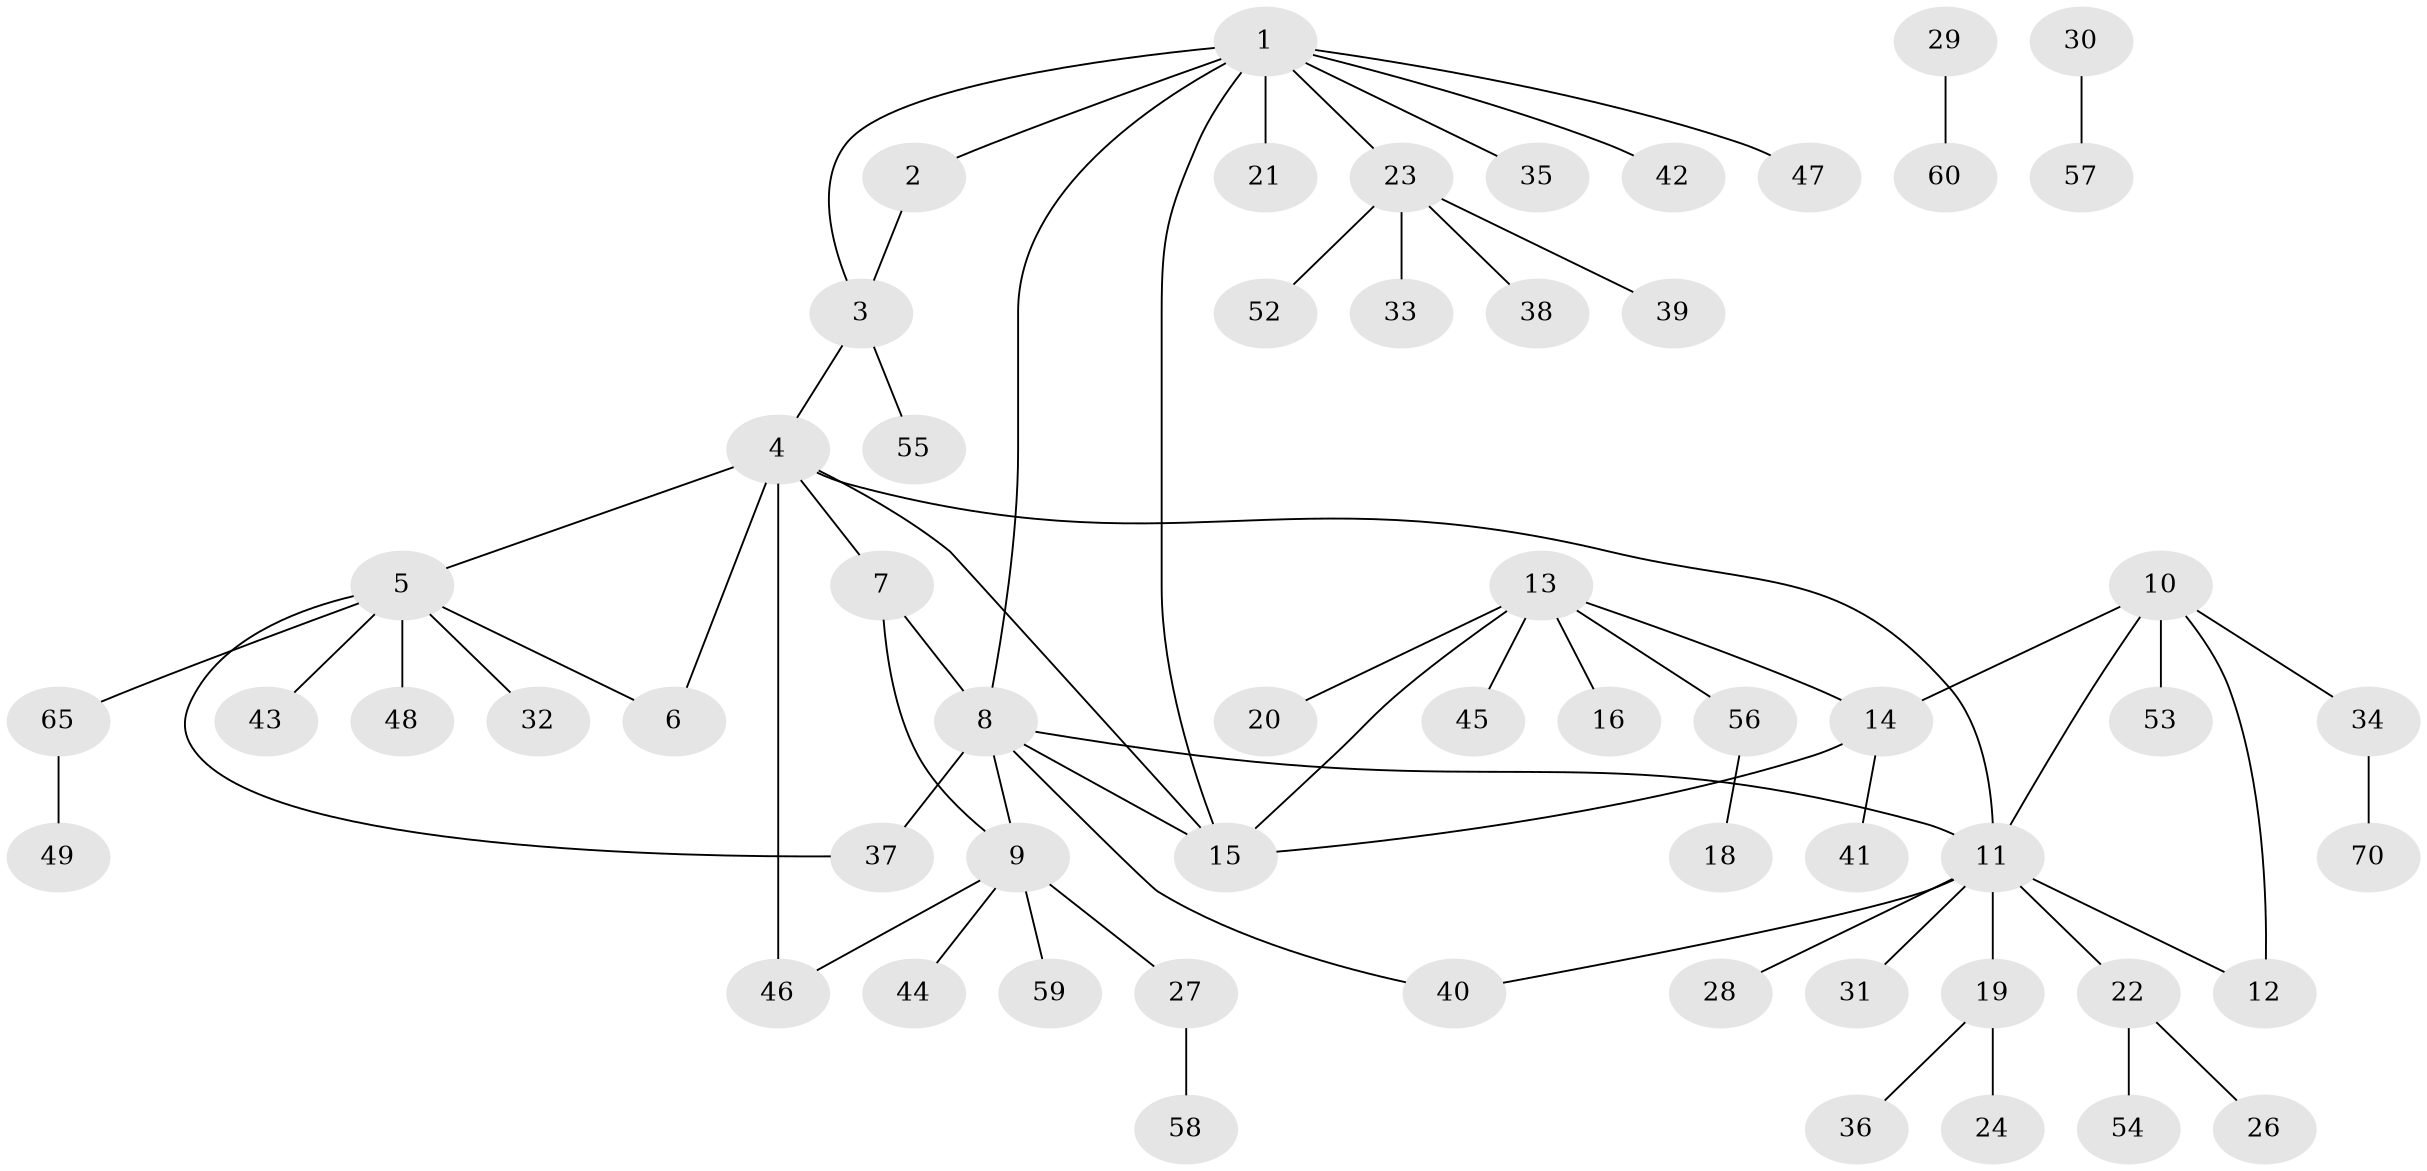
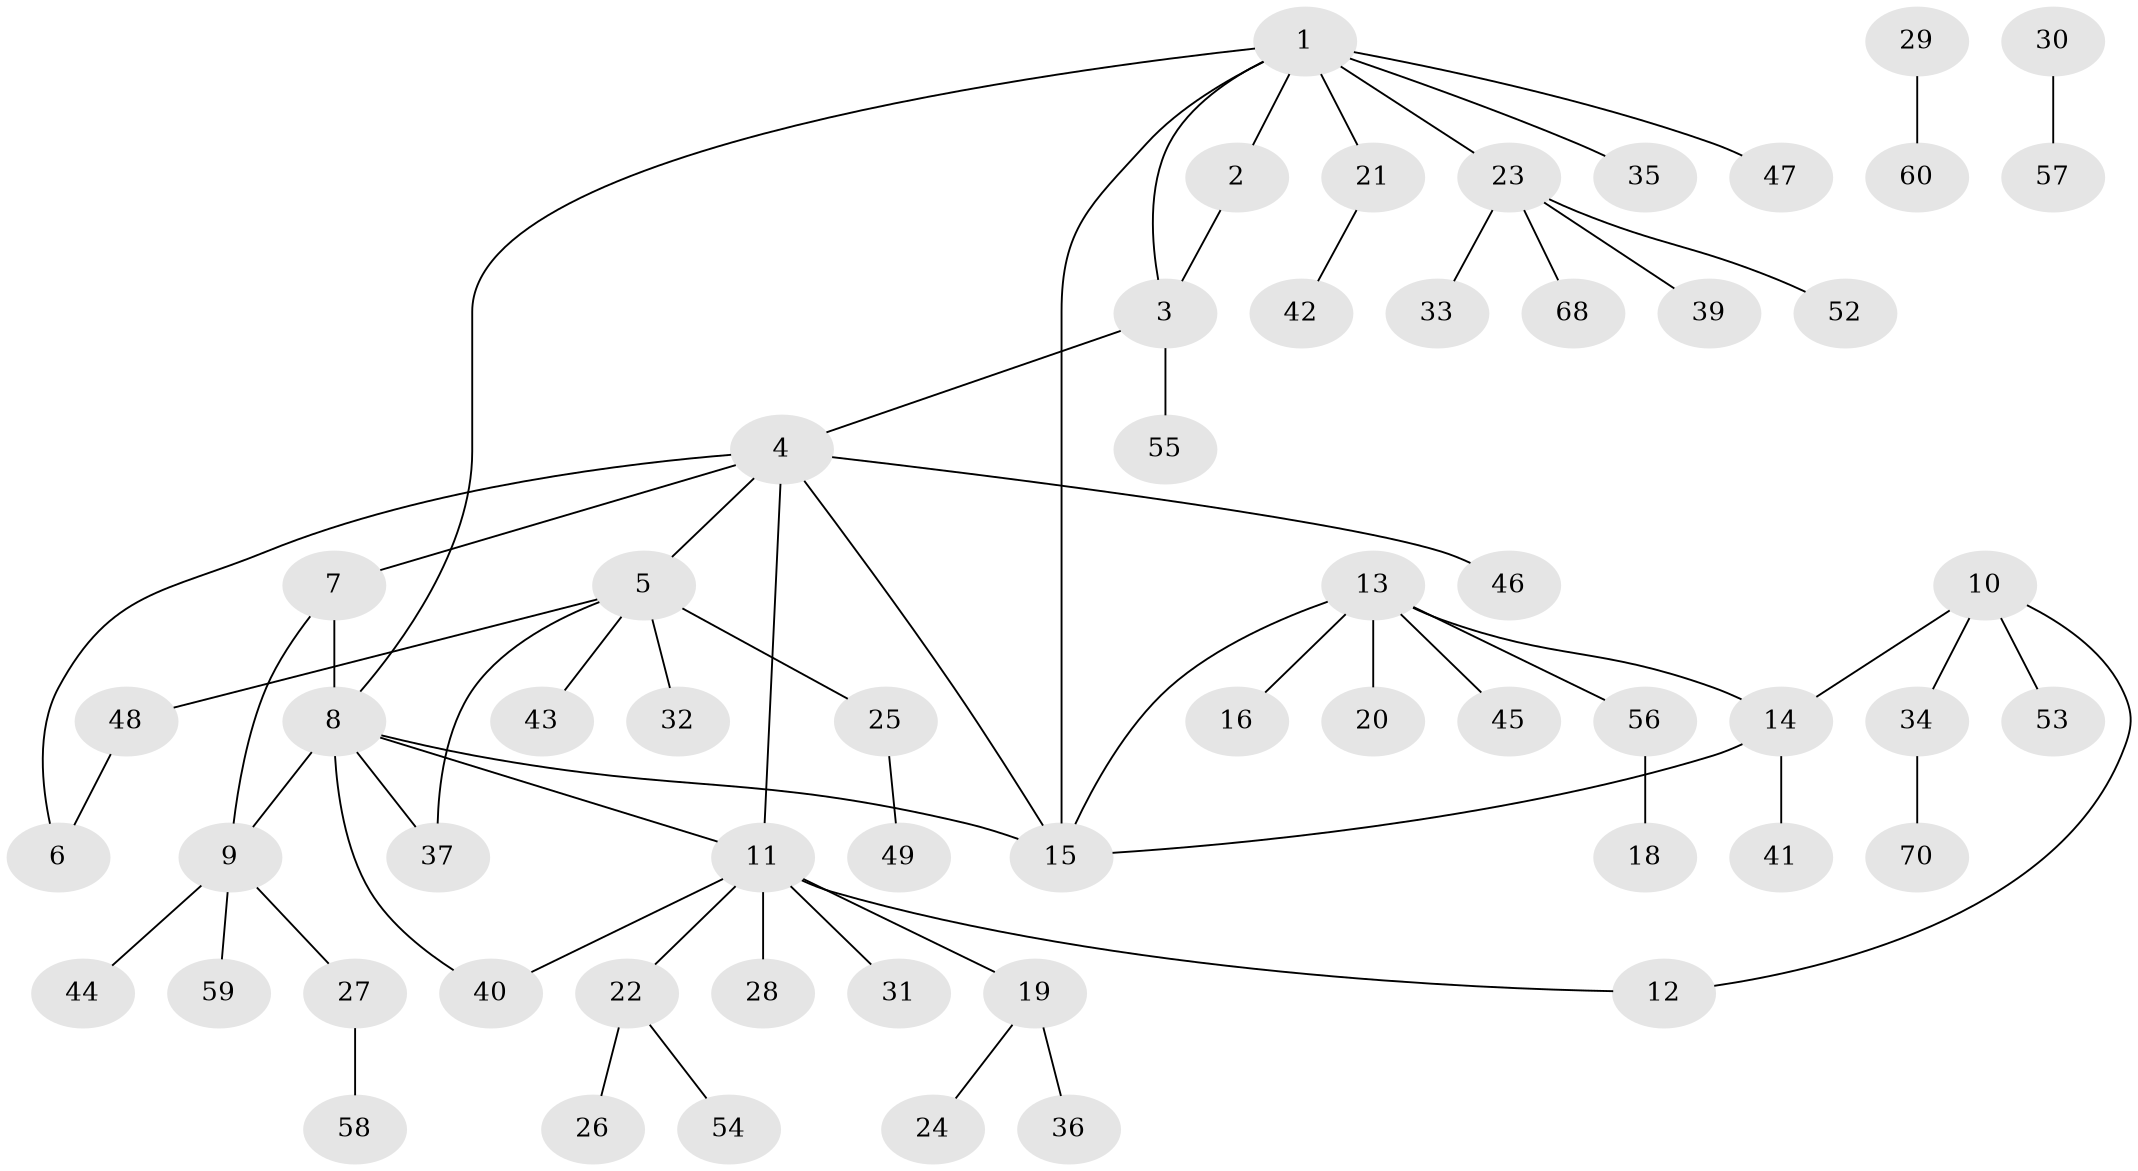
(1475, 100) -> (1337, 246)
(1538, 314) -> (1573, 314)
(538, 654) -> (93, 790)
(2073, 720) -> none
(59, 722) -> (886, 722)
(898, 925) -> none
